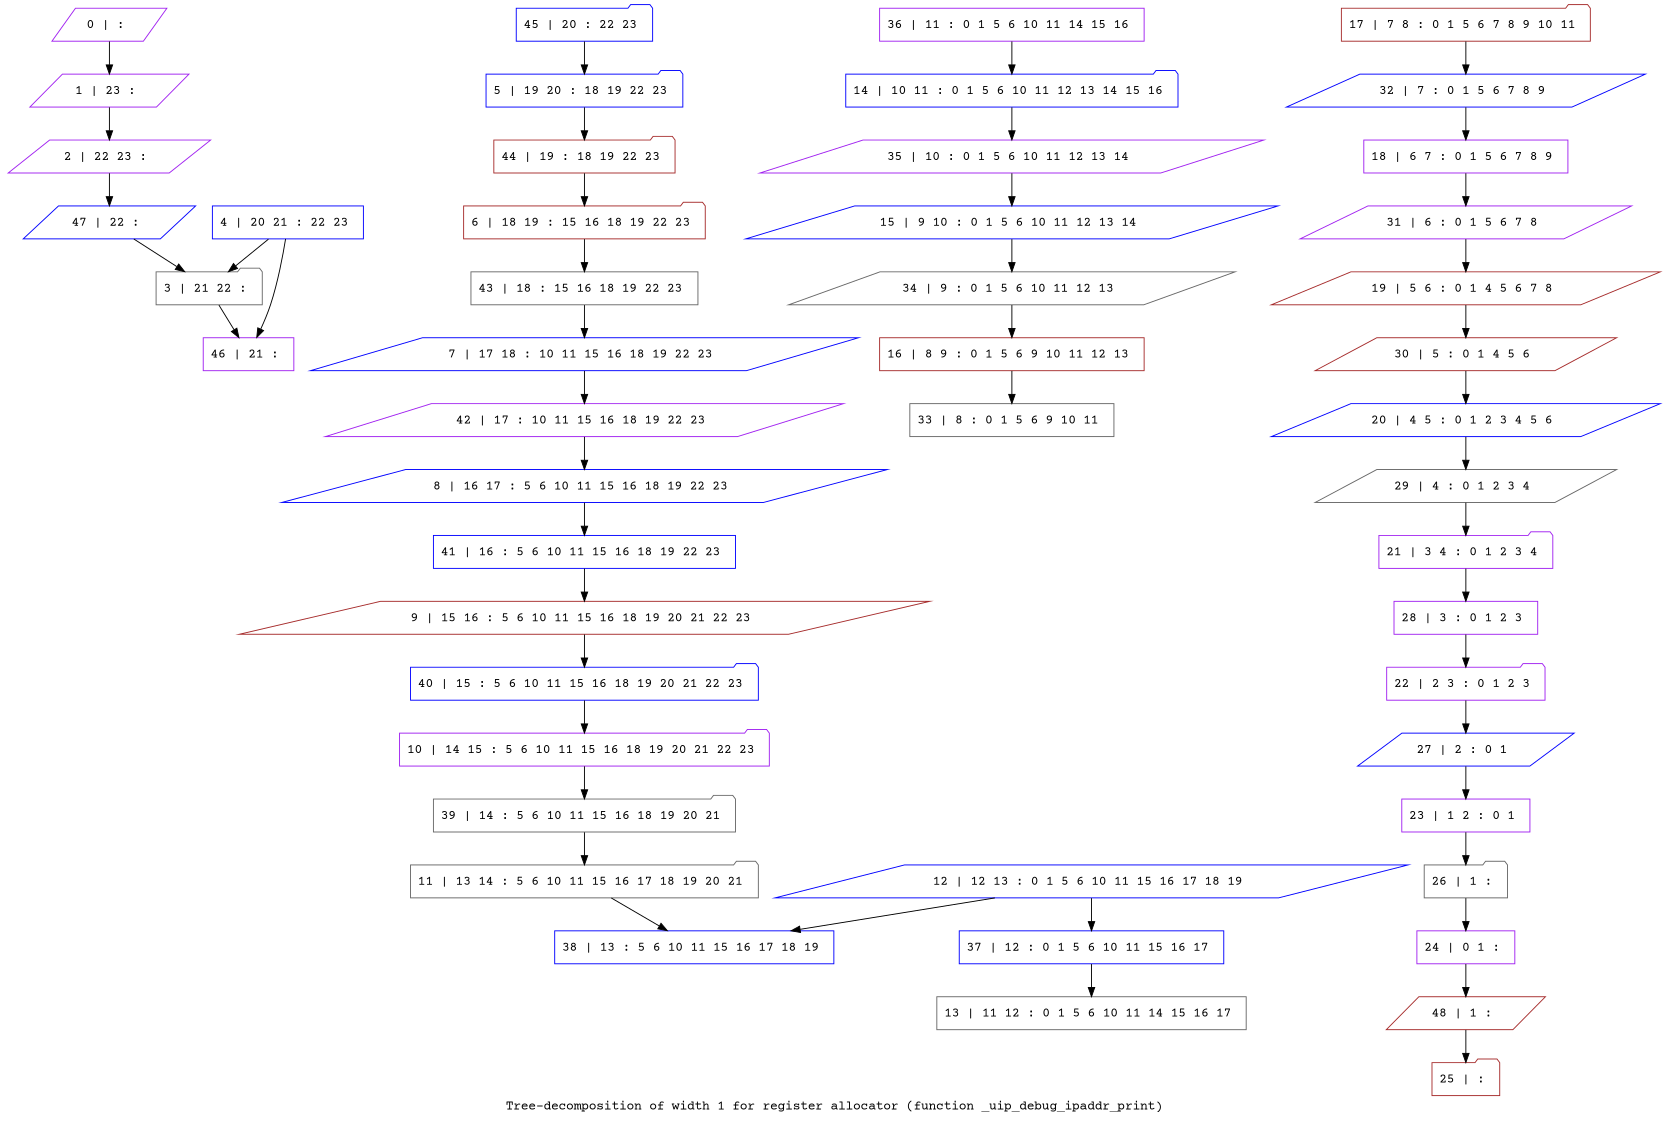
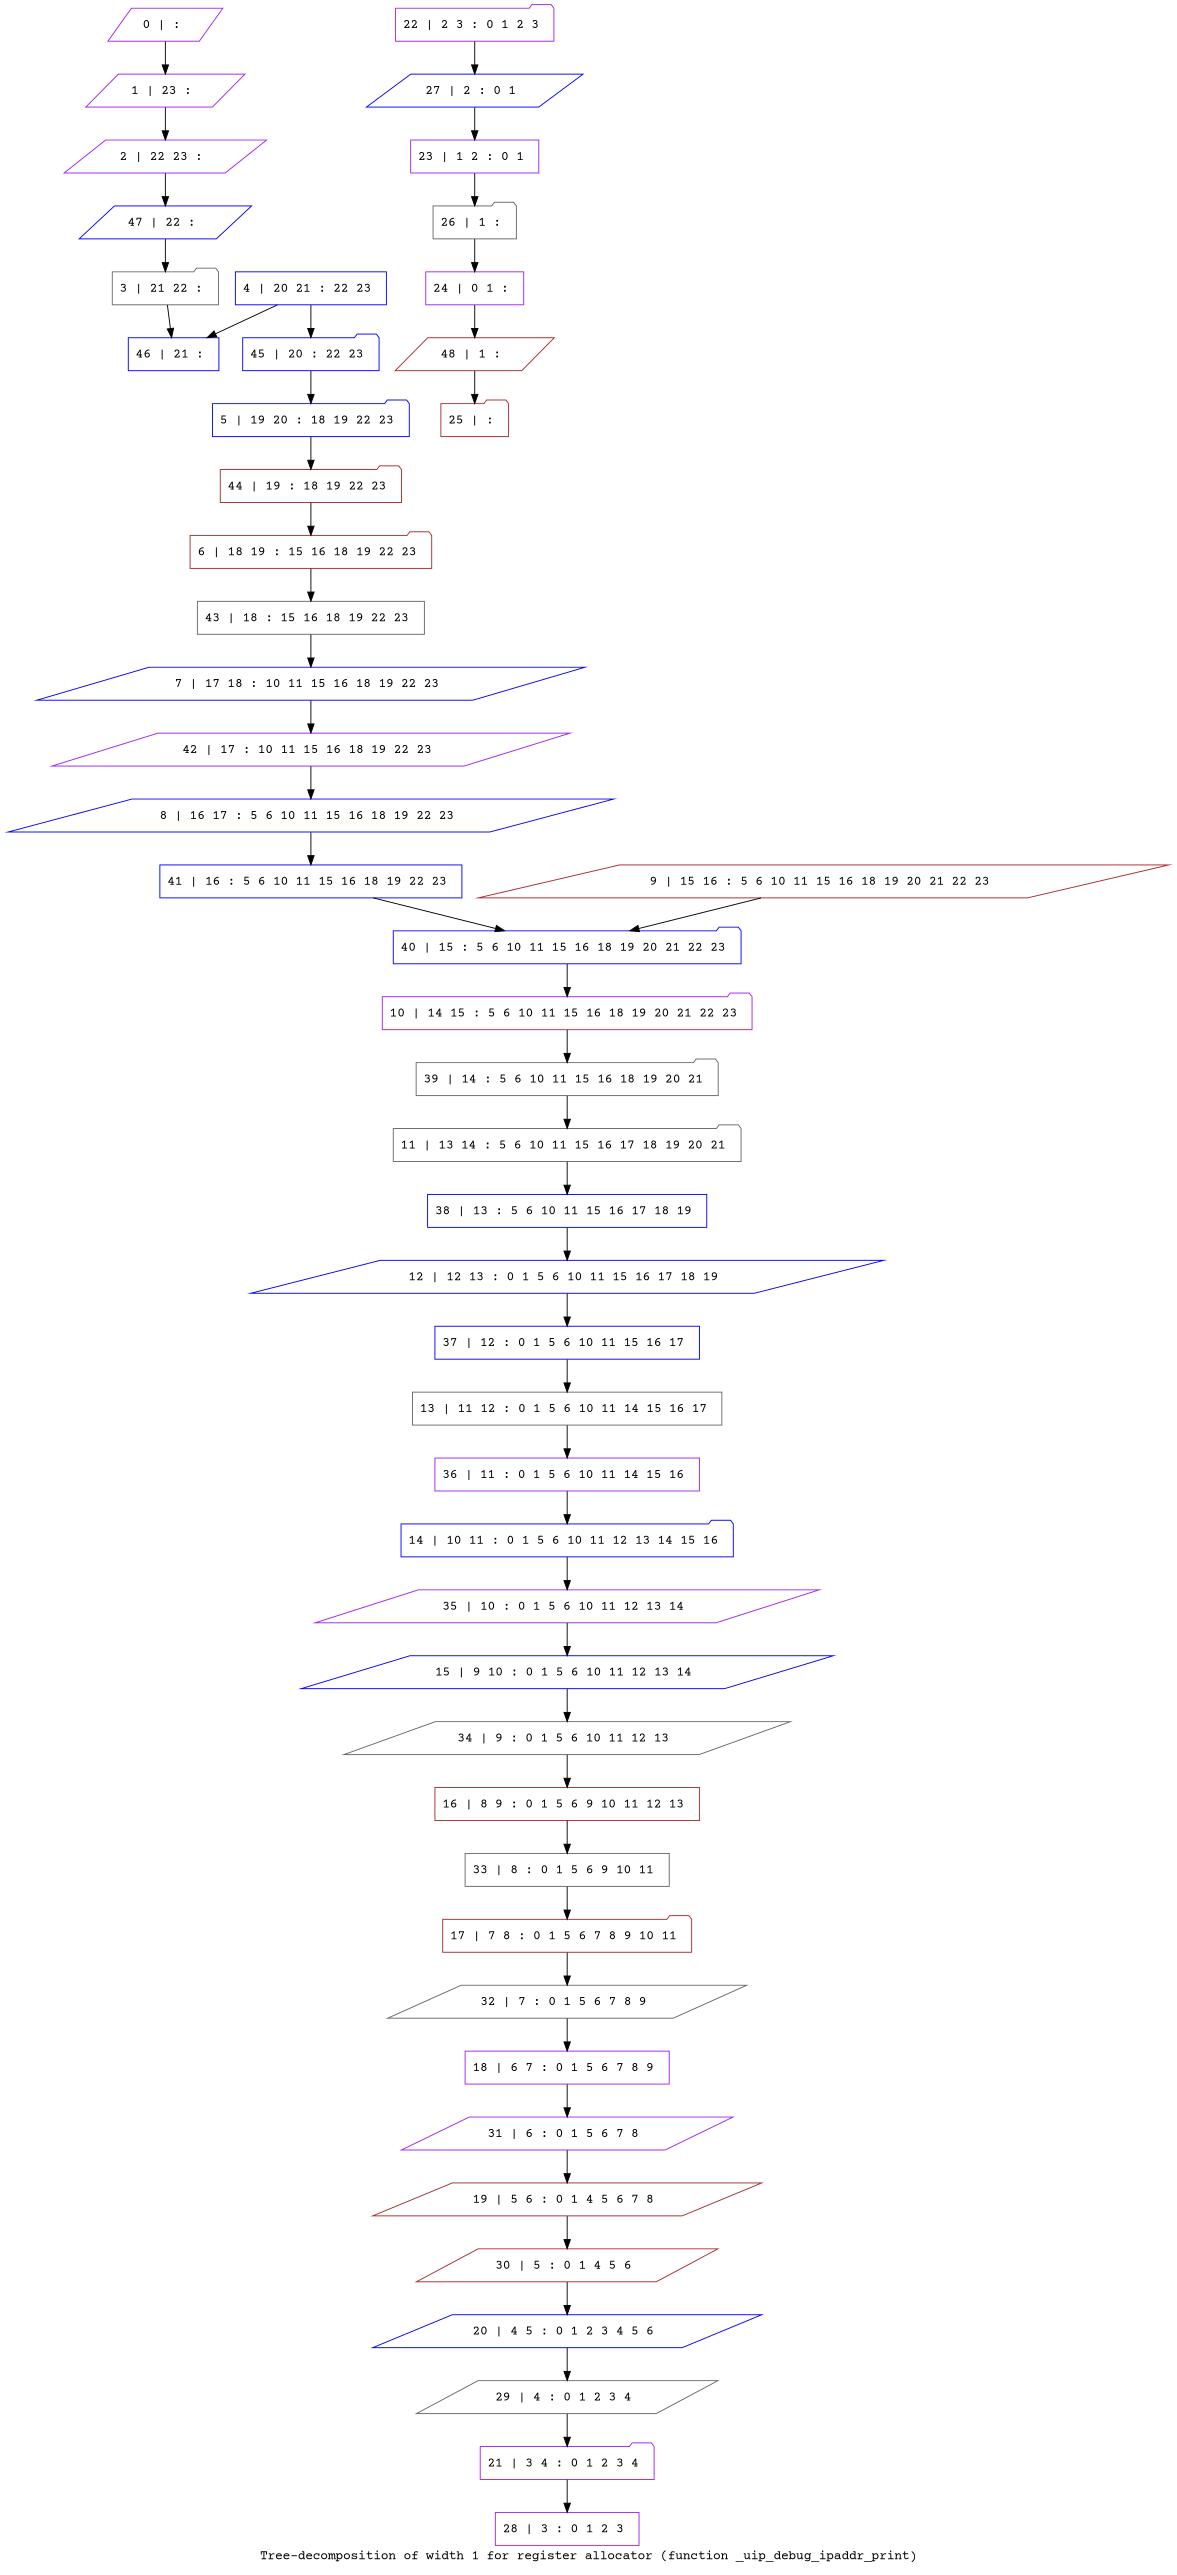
(1466, 91) -> (567, 2002)
(252, 253) -> (311, 317)
(249, 354) -> (174, 354)
(584, 580) -> (434, 913)
(1466, 646) -> none
(898, 914) -> (567, 1239)
none -> (567, 1437)
none -> (567, 1898)
